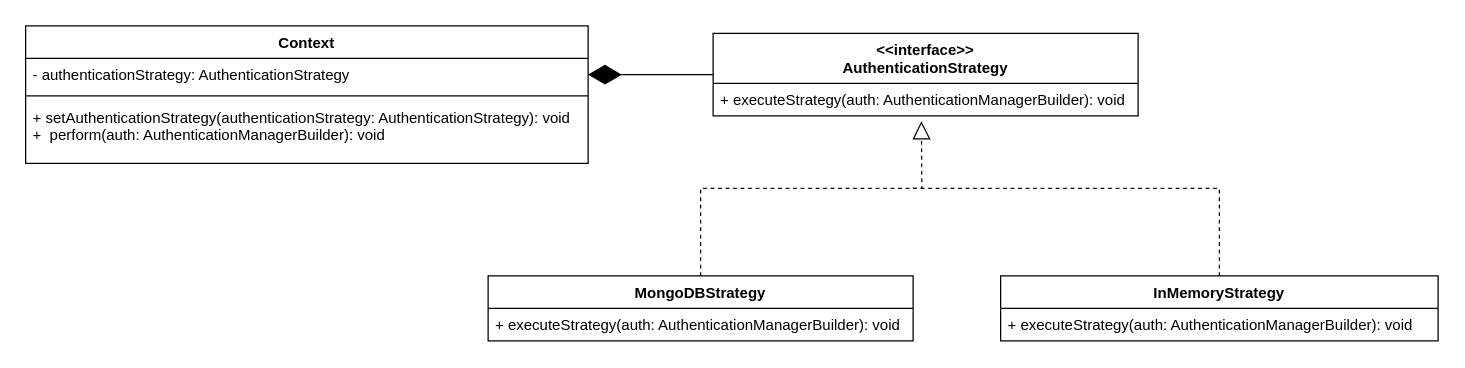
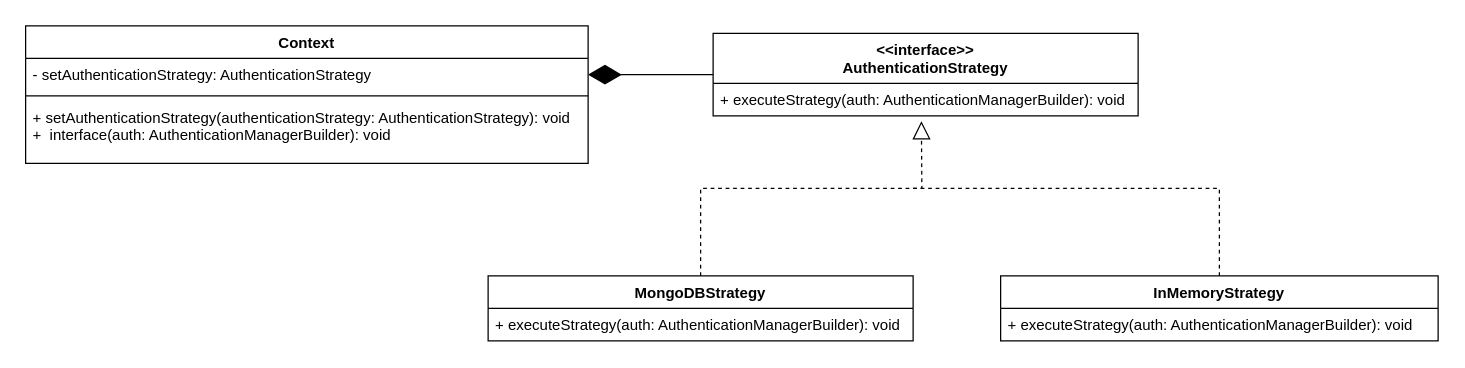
(220, 75) -> (233, 75)
(349, 118) -> (349, 118)
